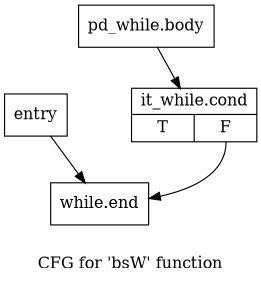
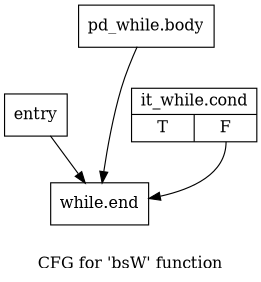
(166, 63) -> (116, 108)
